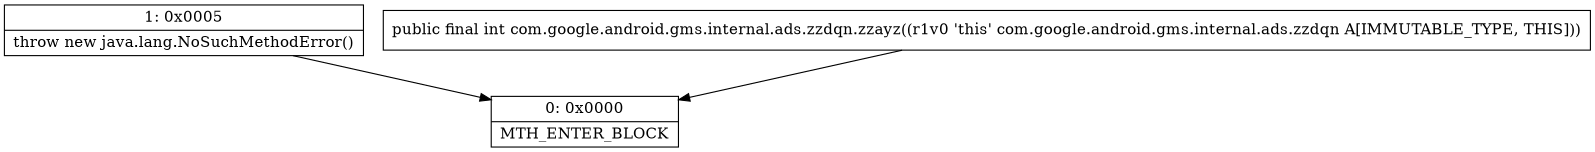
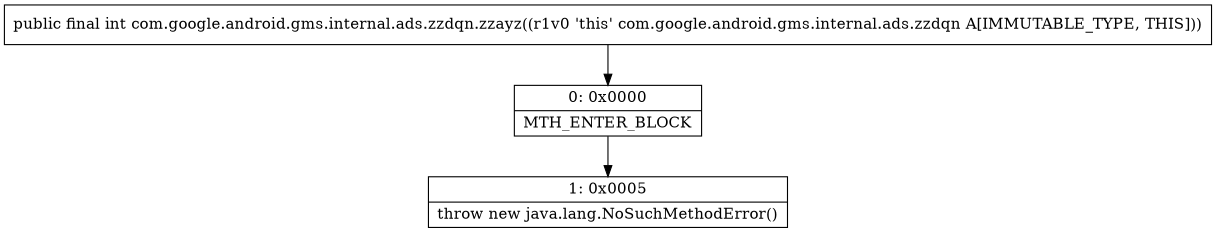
(387, 76) -> (608, 151)
